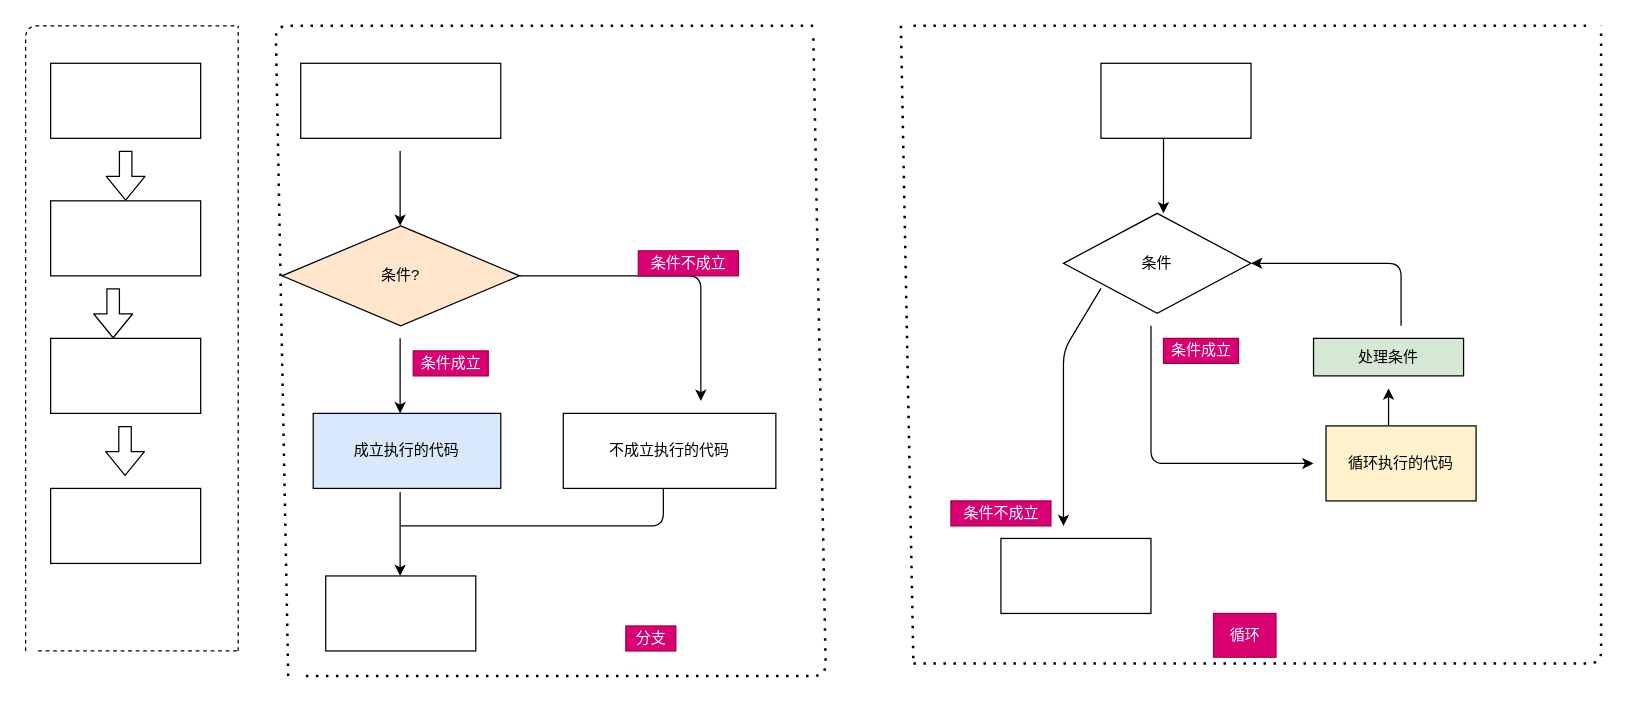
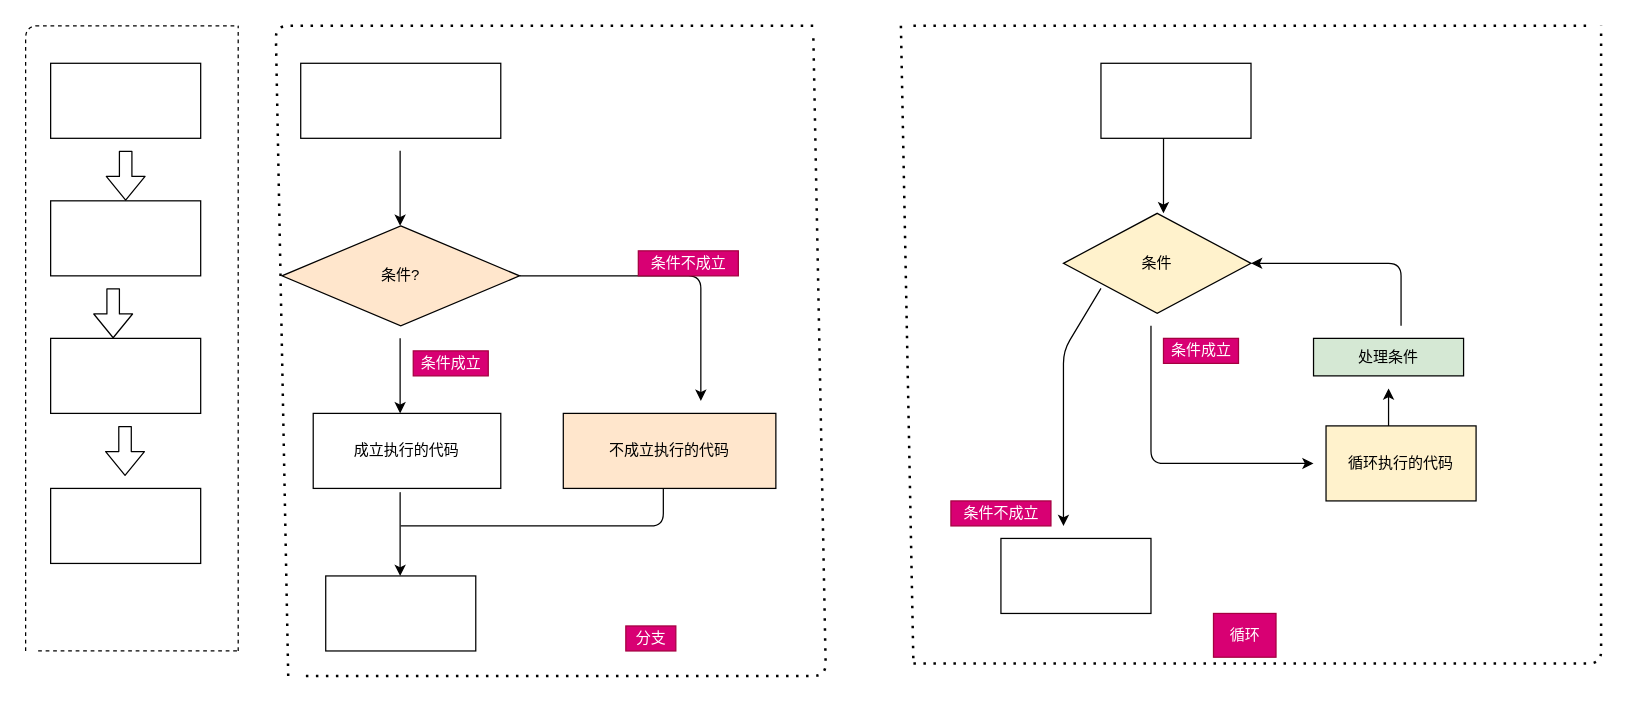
(1157, 263) -> (1157, 263)
(407, 451) -> (407, 451)
(669, 451) -> (669, 451)
